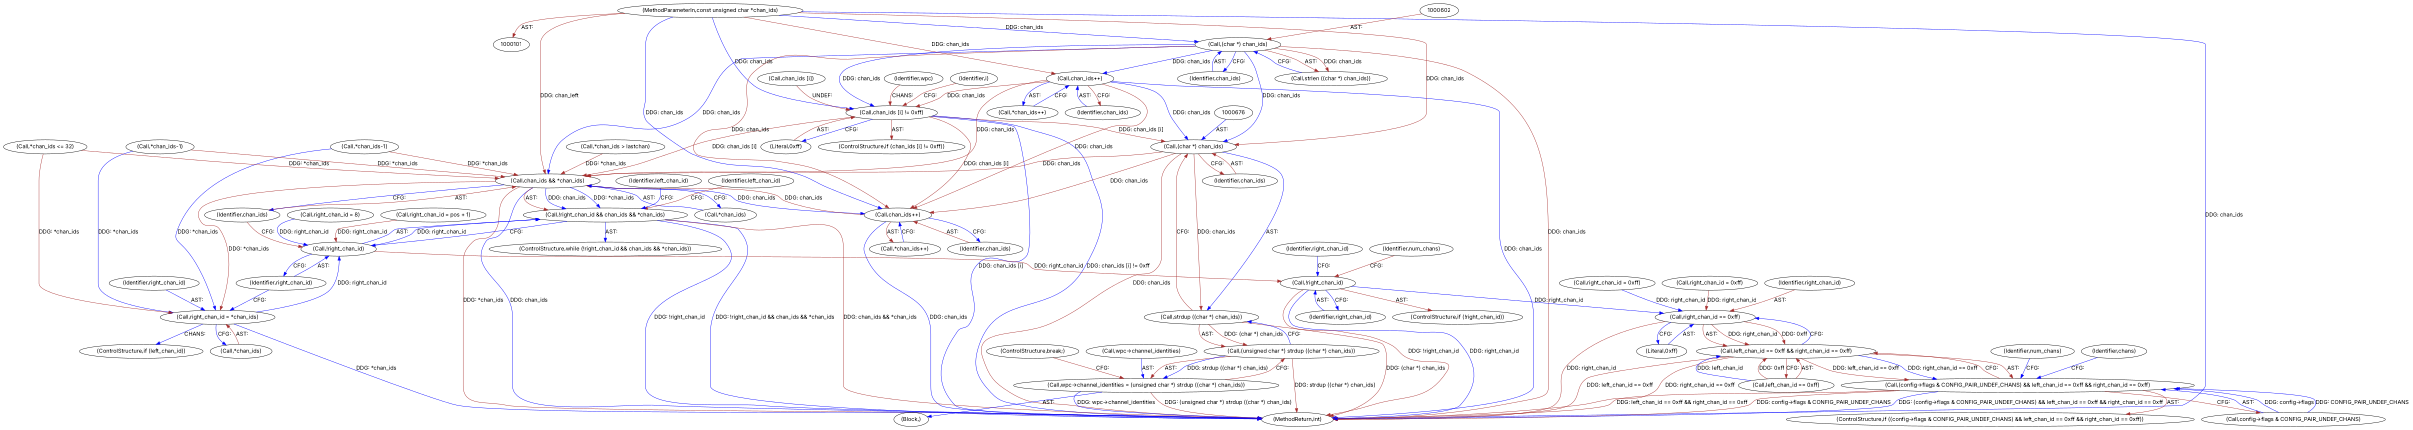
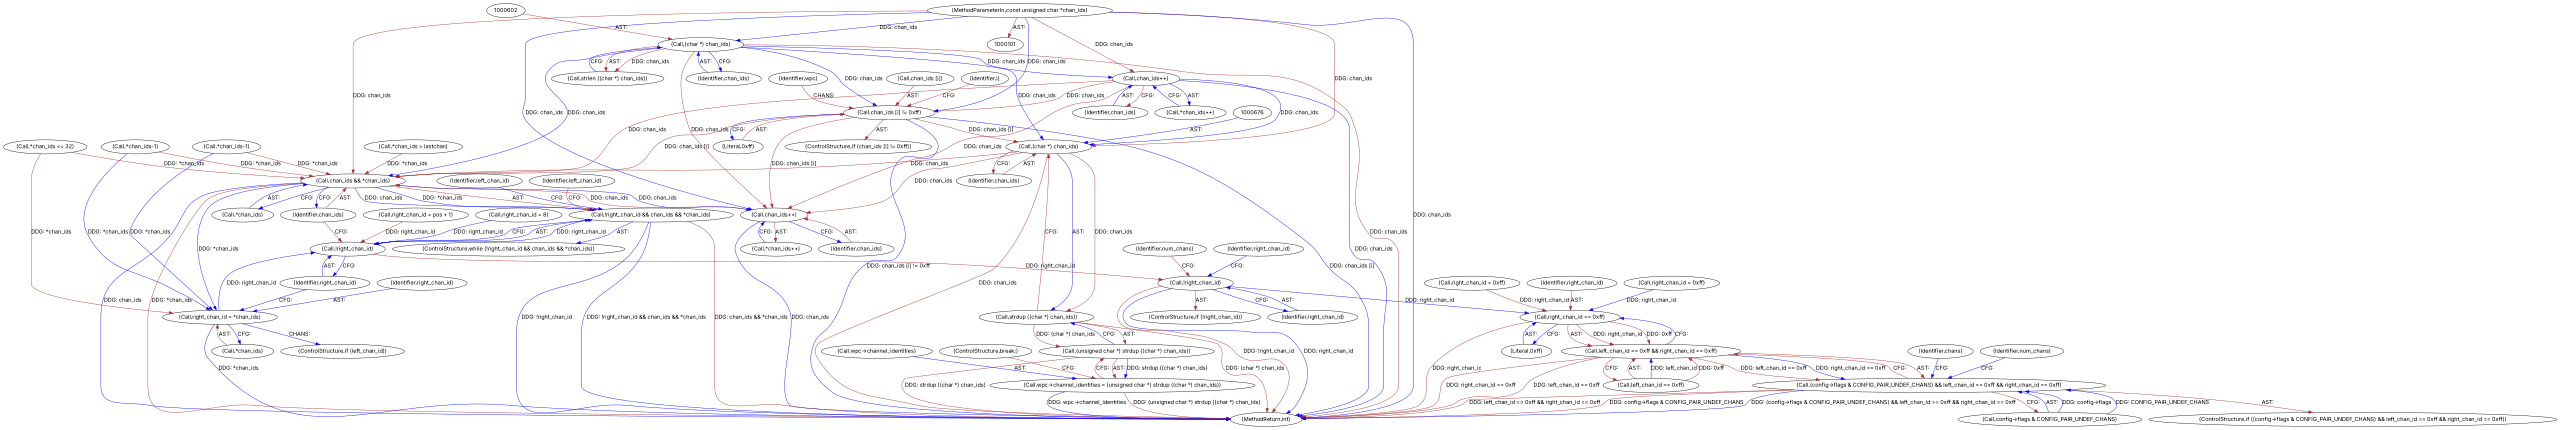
(560, 96) -> (372, 96)
(823, 96) -> (914, 96)
(289, 190) -> (208, 209)
(911, 419) -> none
